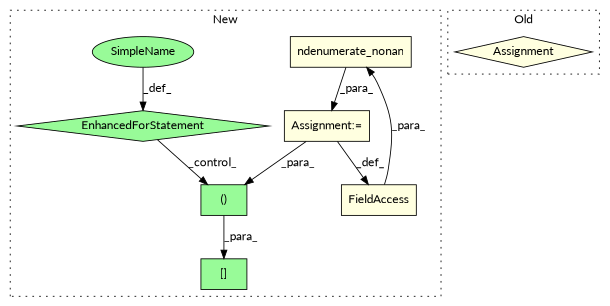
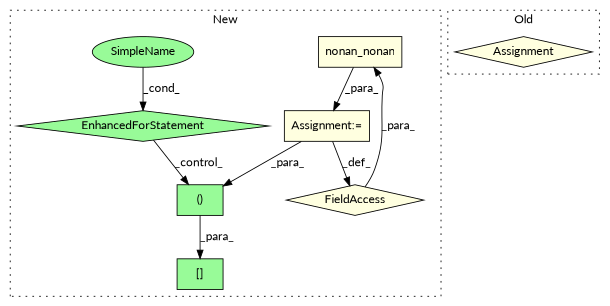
(351, 52) -> (360, 52)
(158, 89) -> (162, 89)
(379, 200) -> (355, 200)
